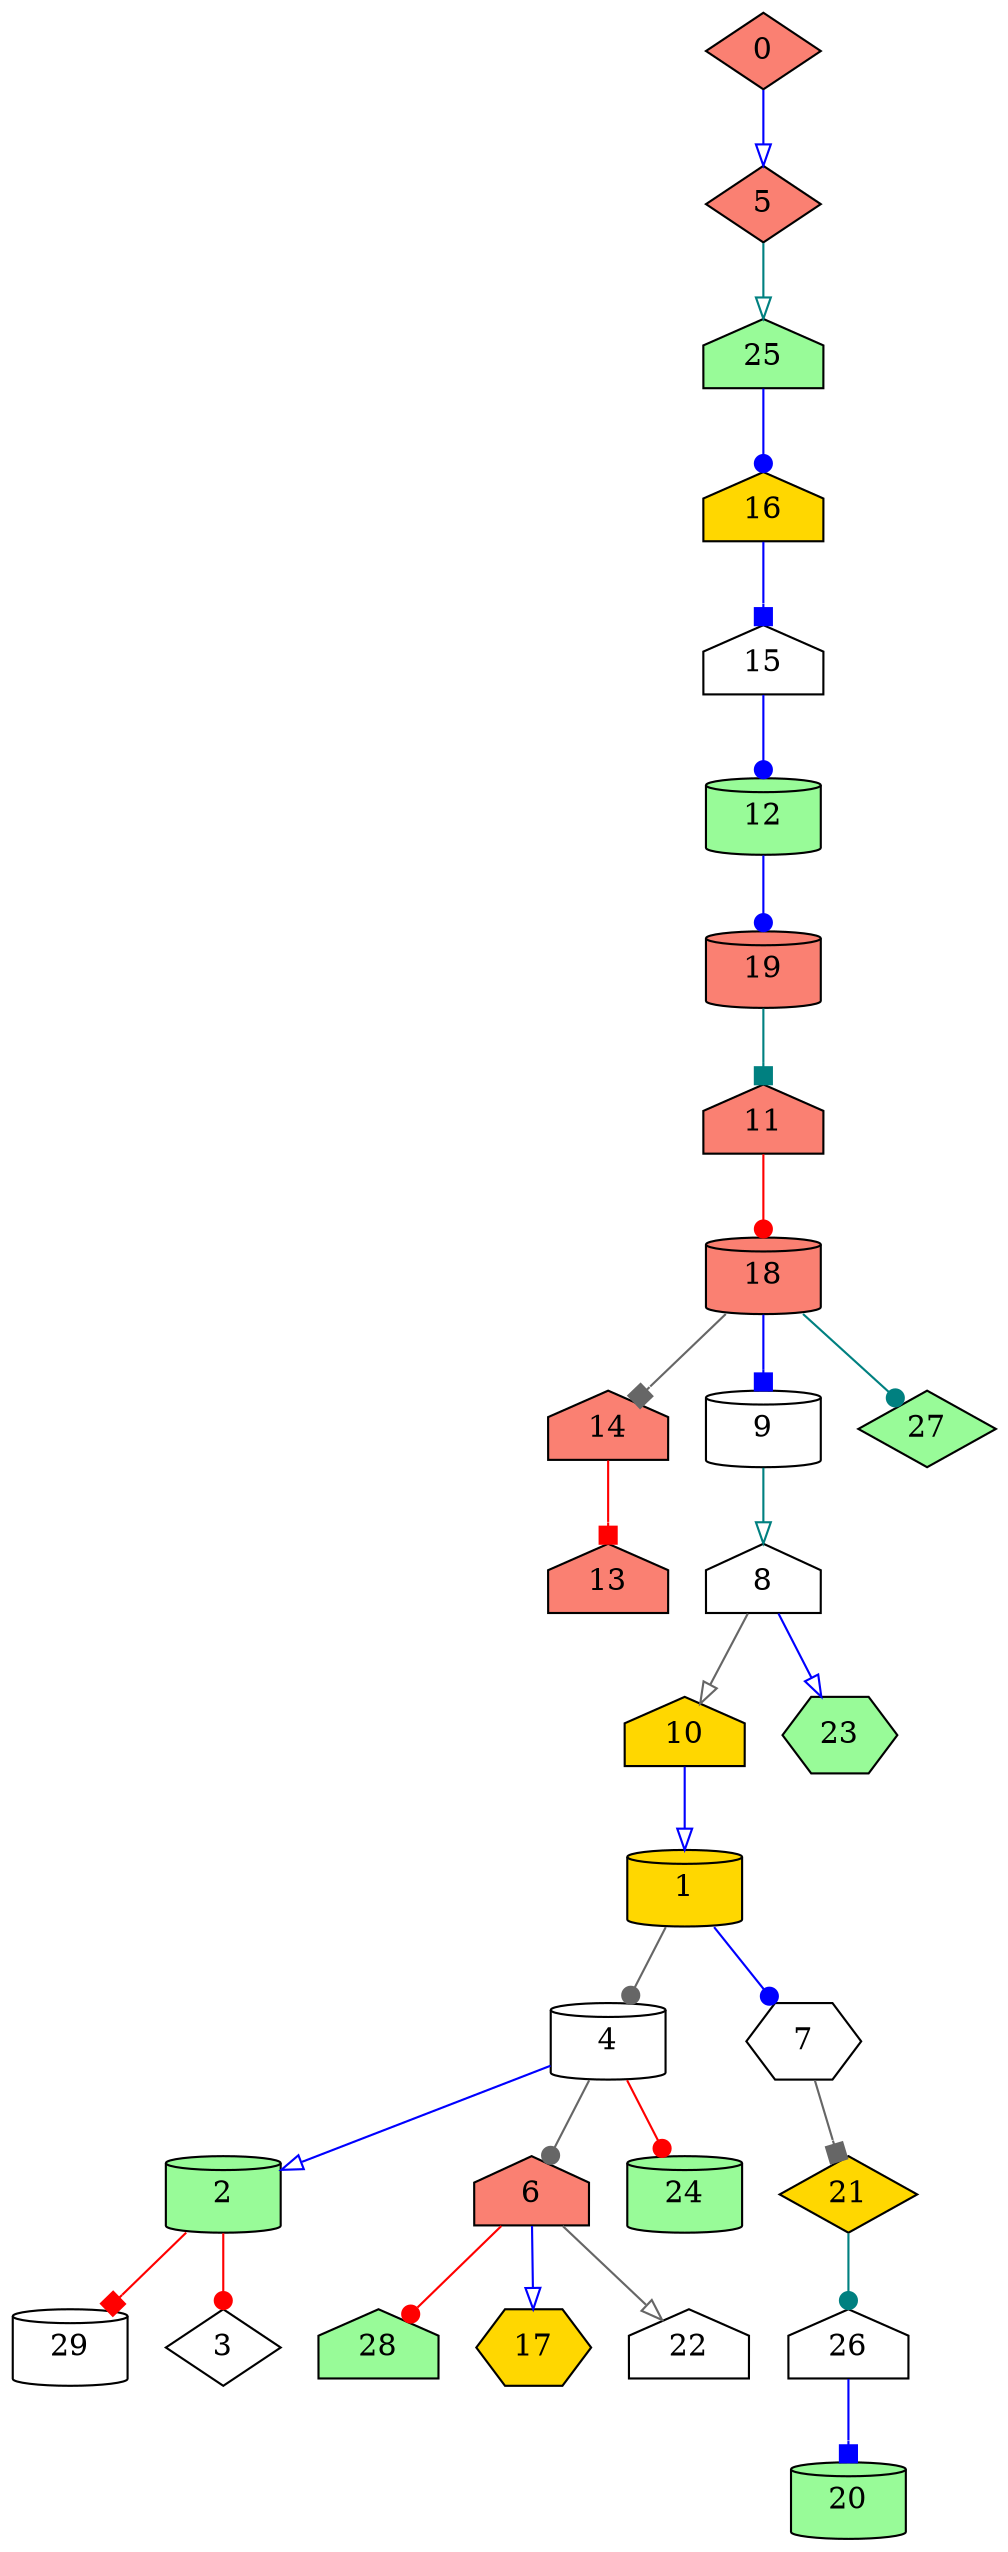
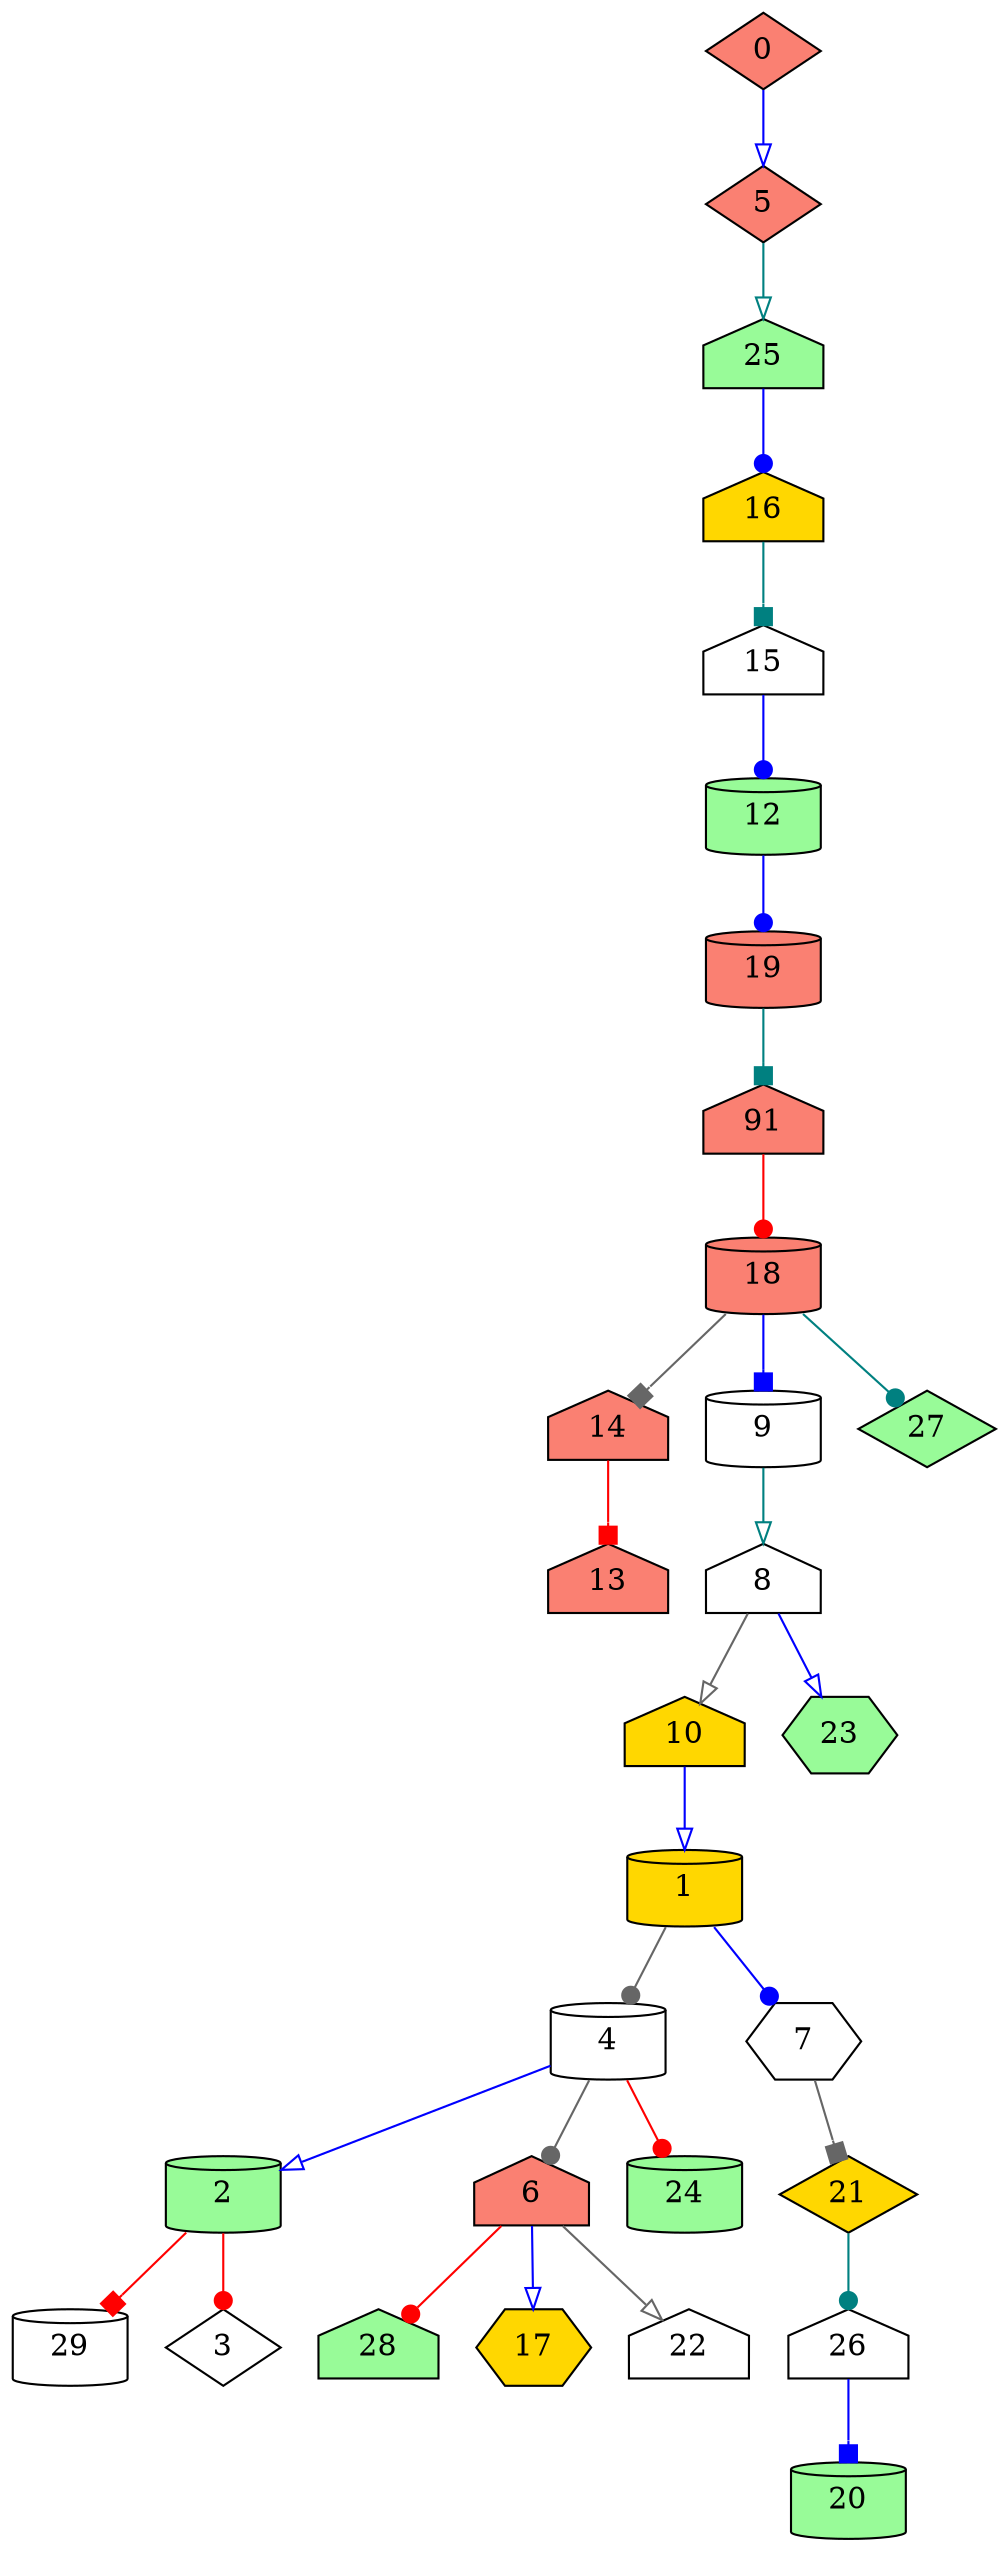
(763, 573) -> (763, 573)
(763, 1123) -> (763, 1123)
